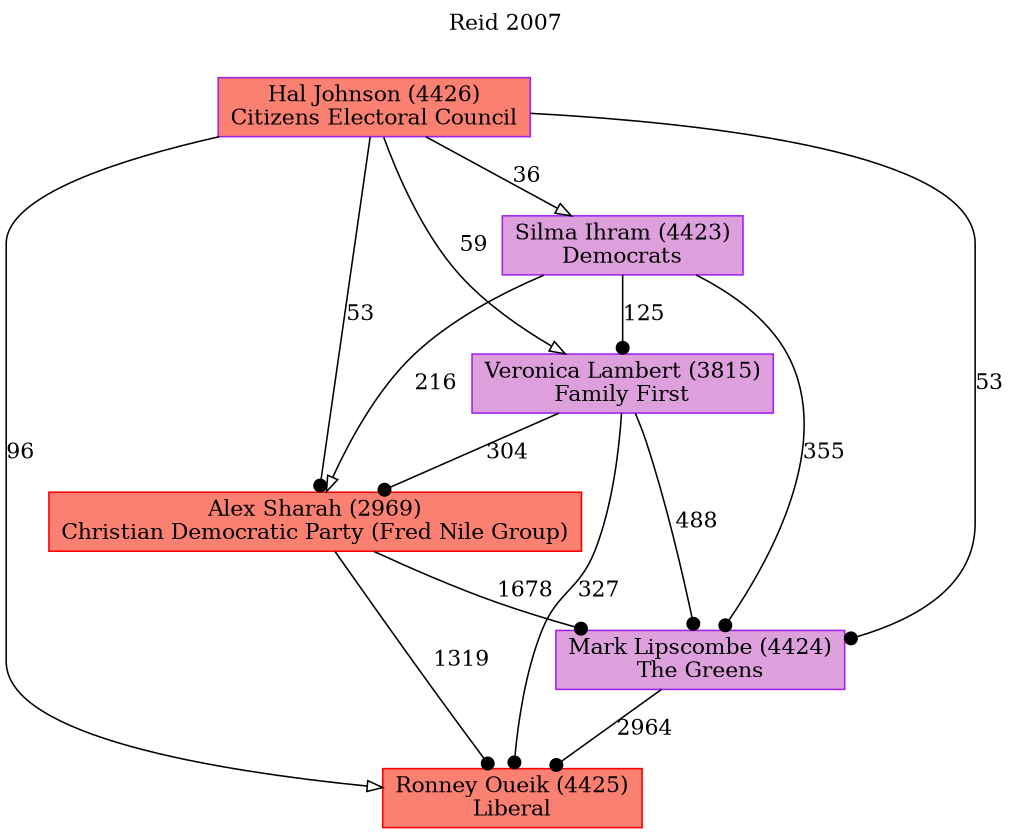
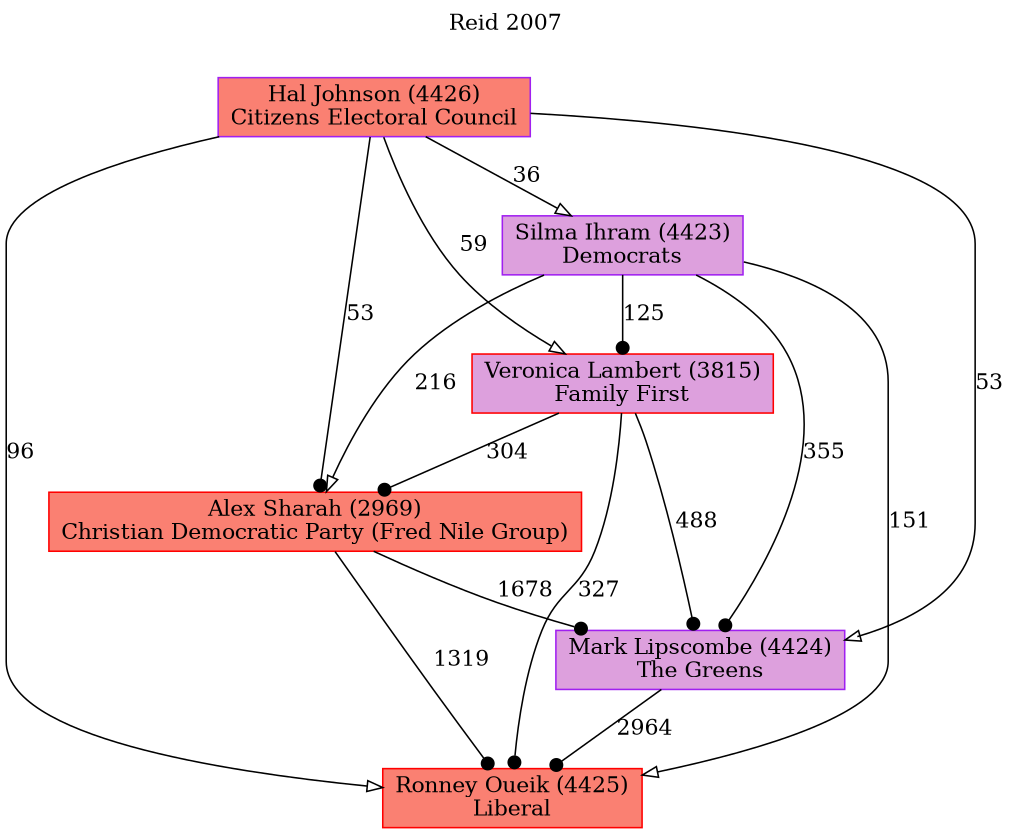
(970, 230) -> (970, 230)
(623, 384) -> (623, 384)
none -> (888, 553)
